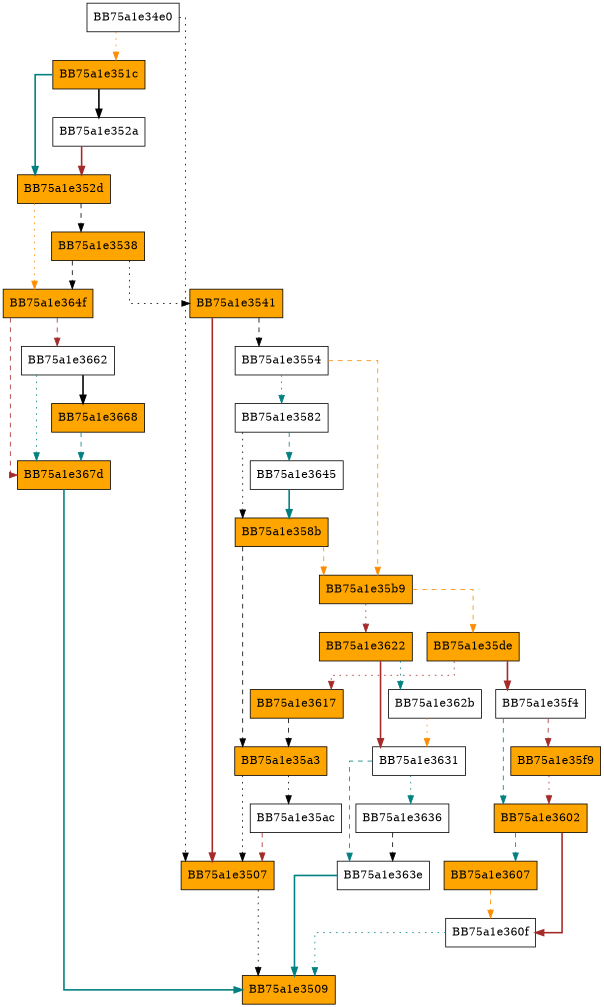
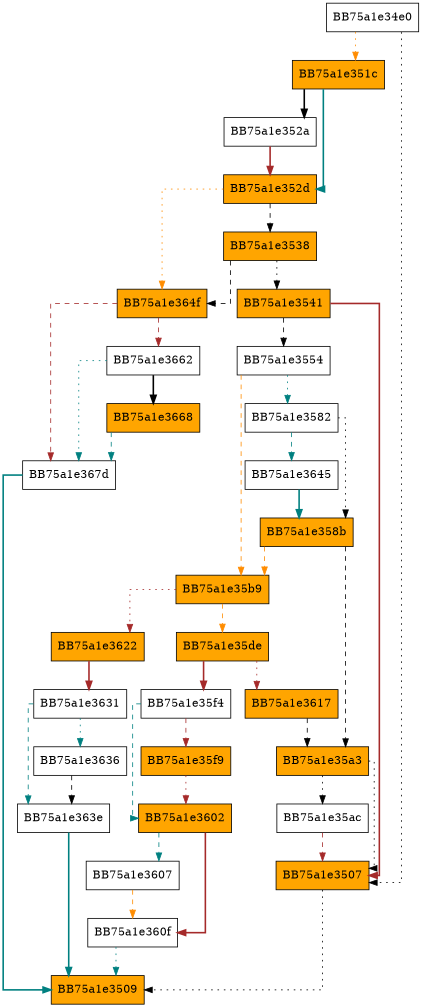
(64, 475) -> (69, 475)
(435, 704) -> none
(491, 875) -> (133, 875)
